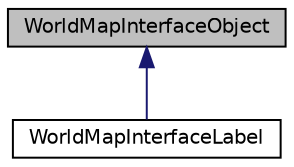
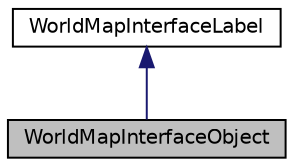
(147, 94) -> (147, 94)
